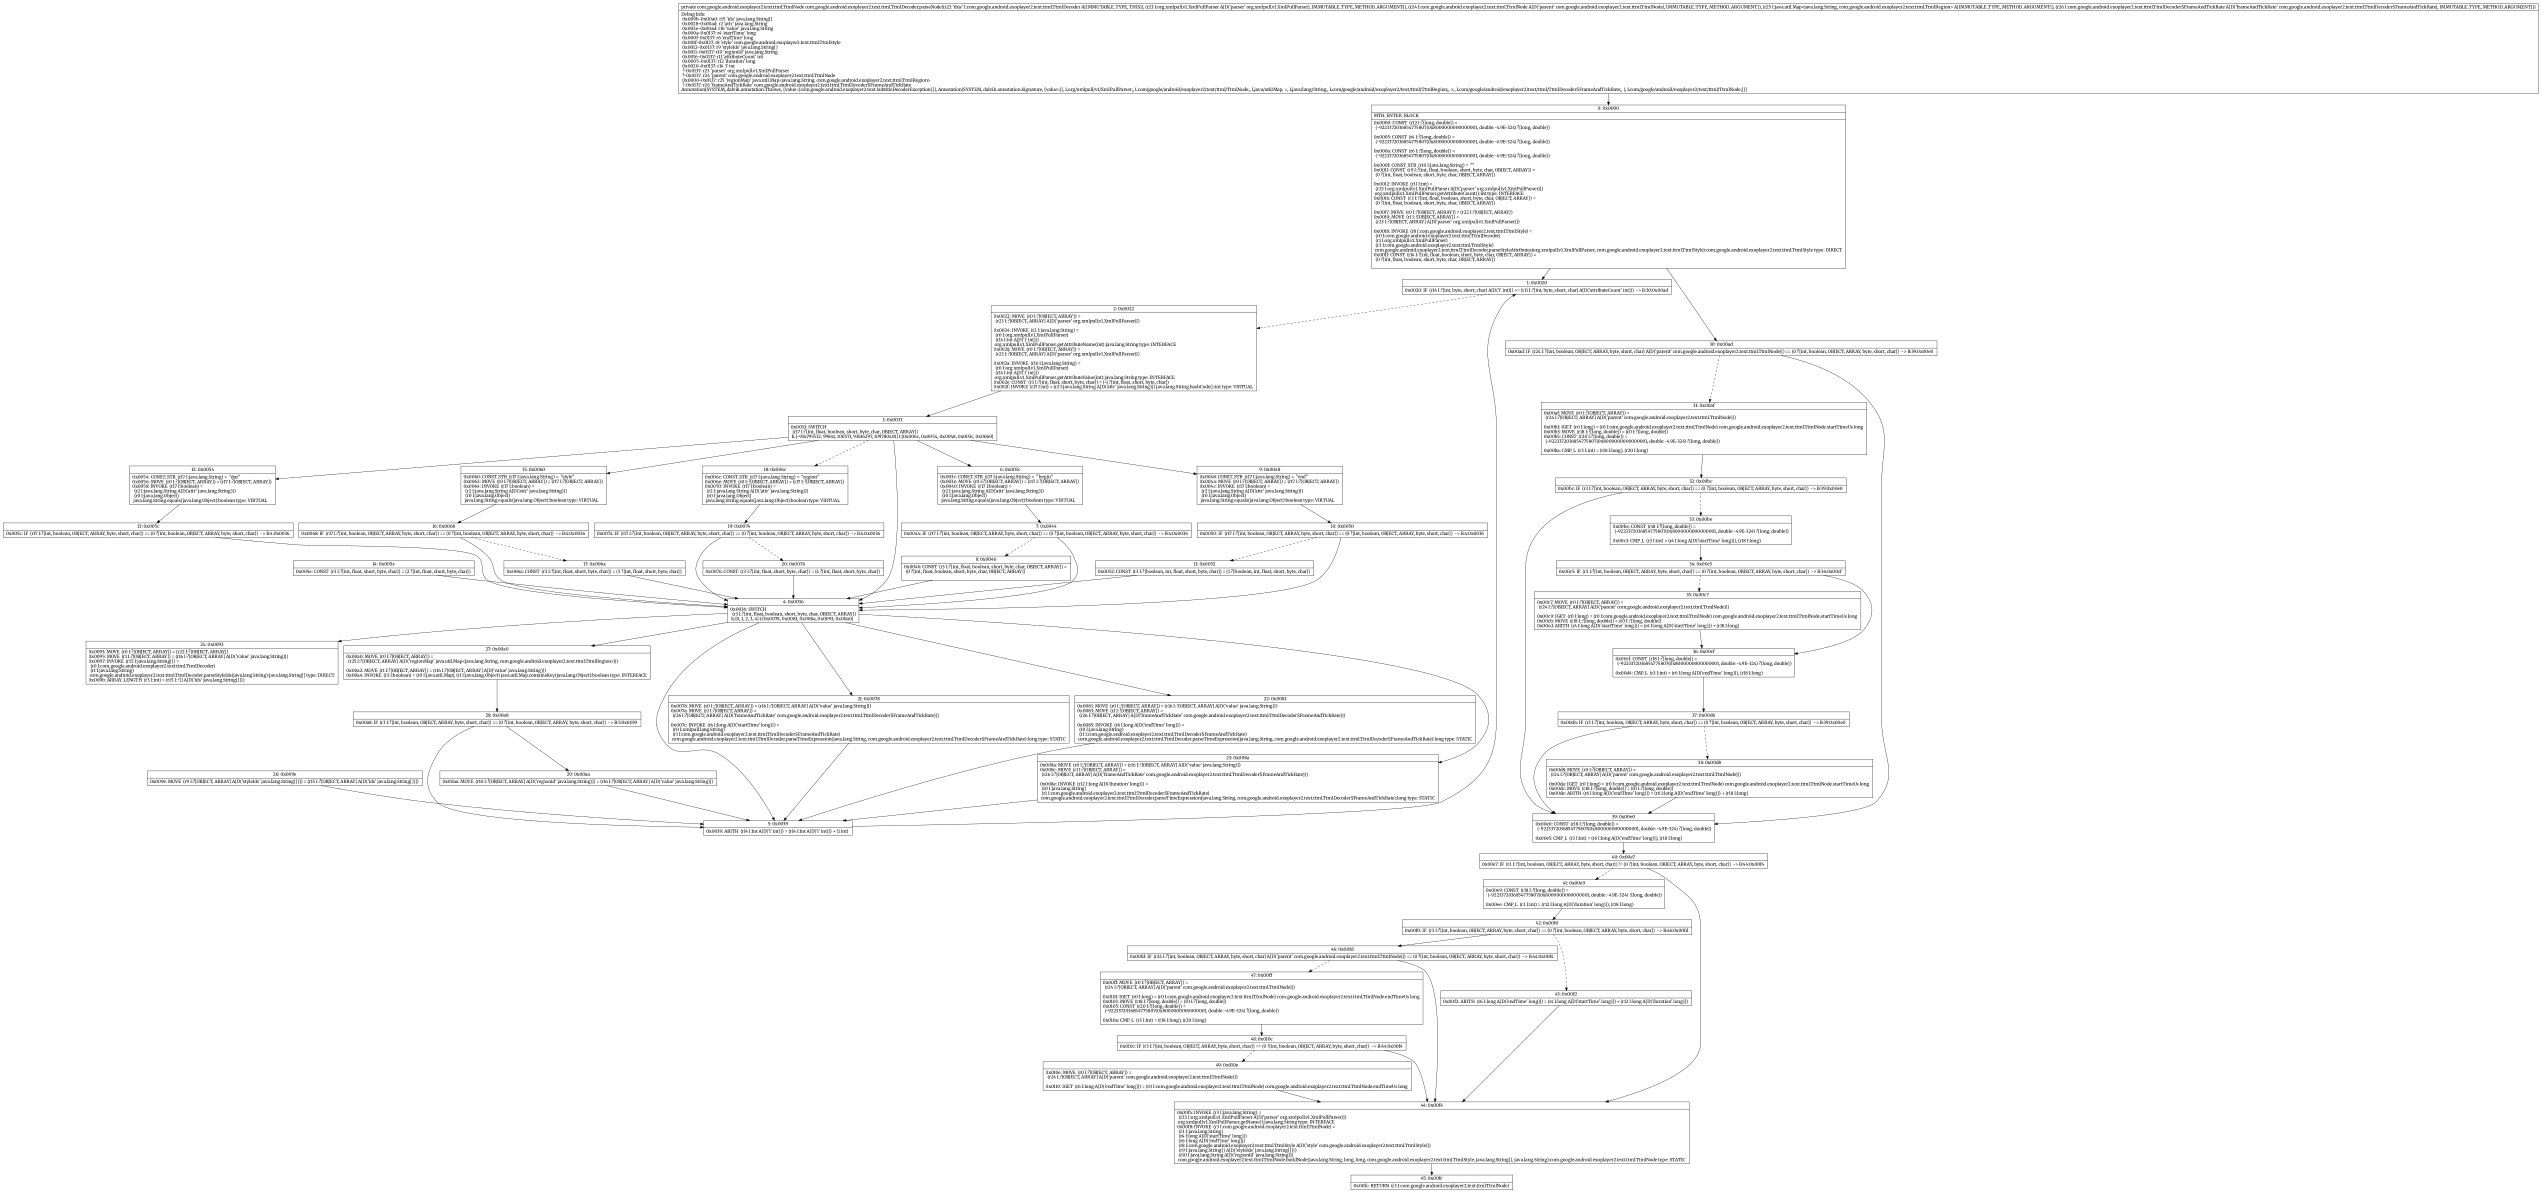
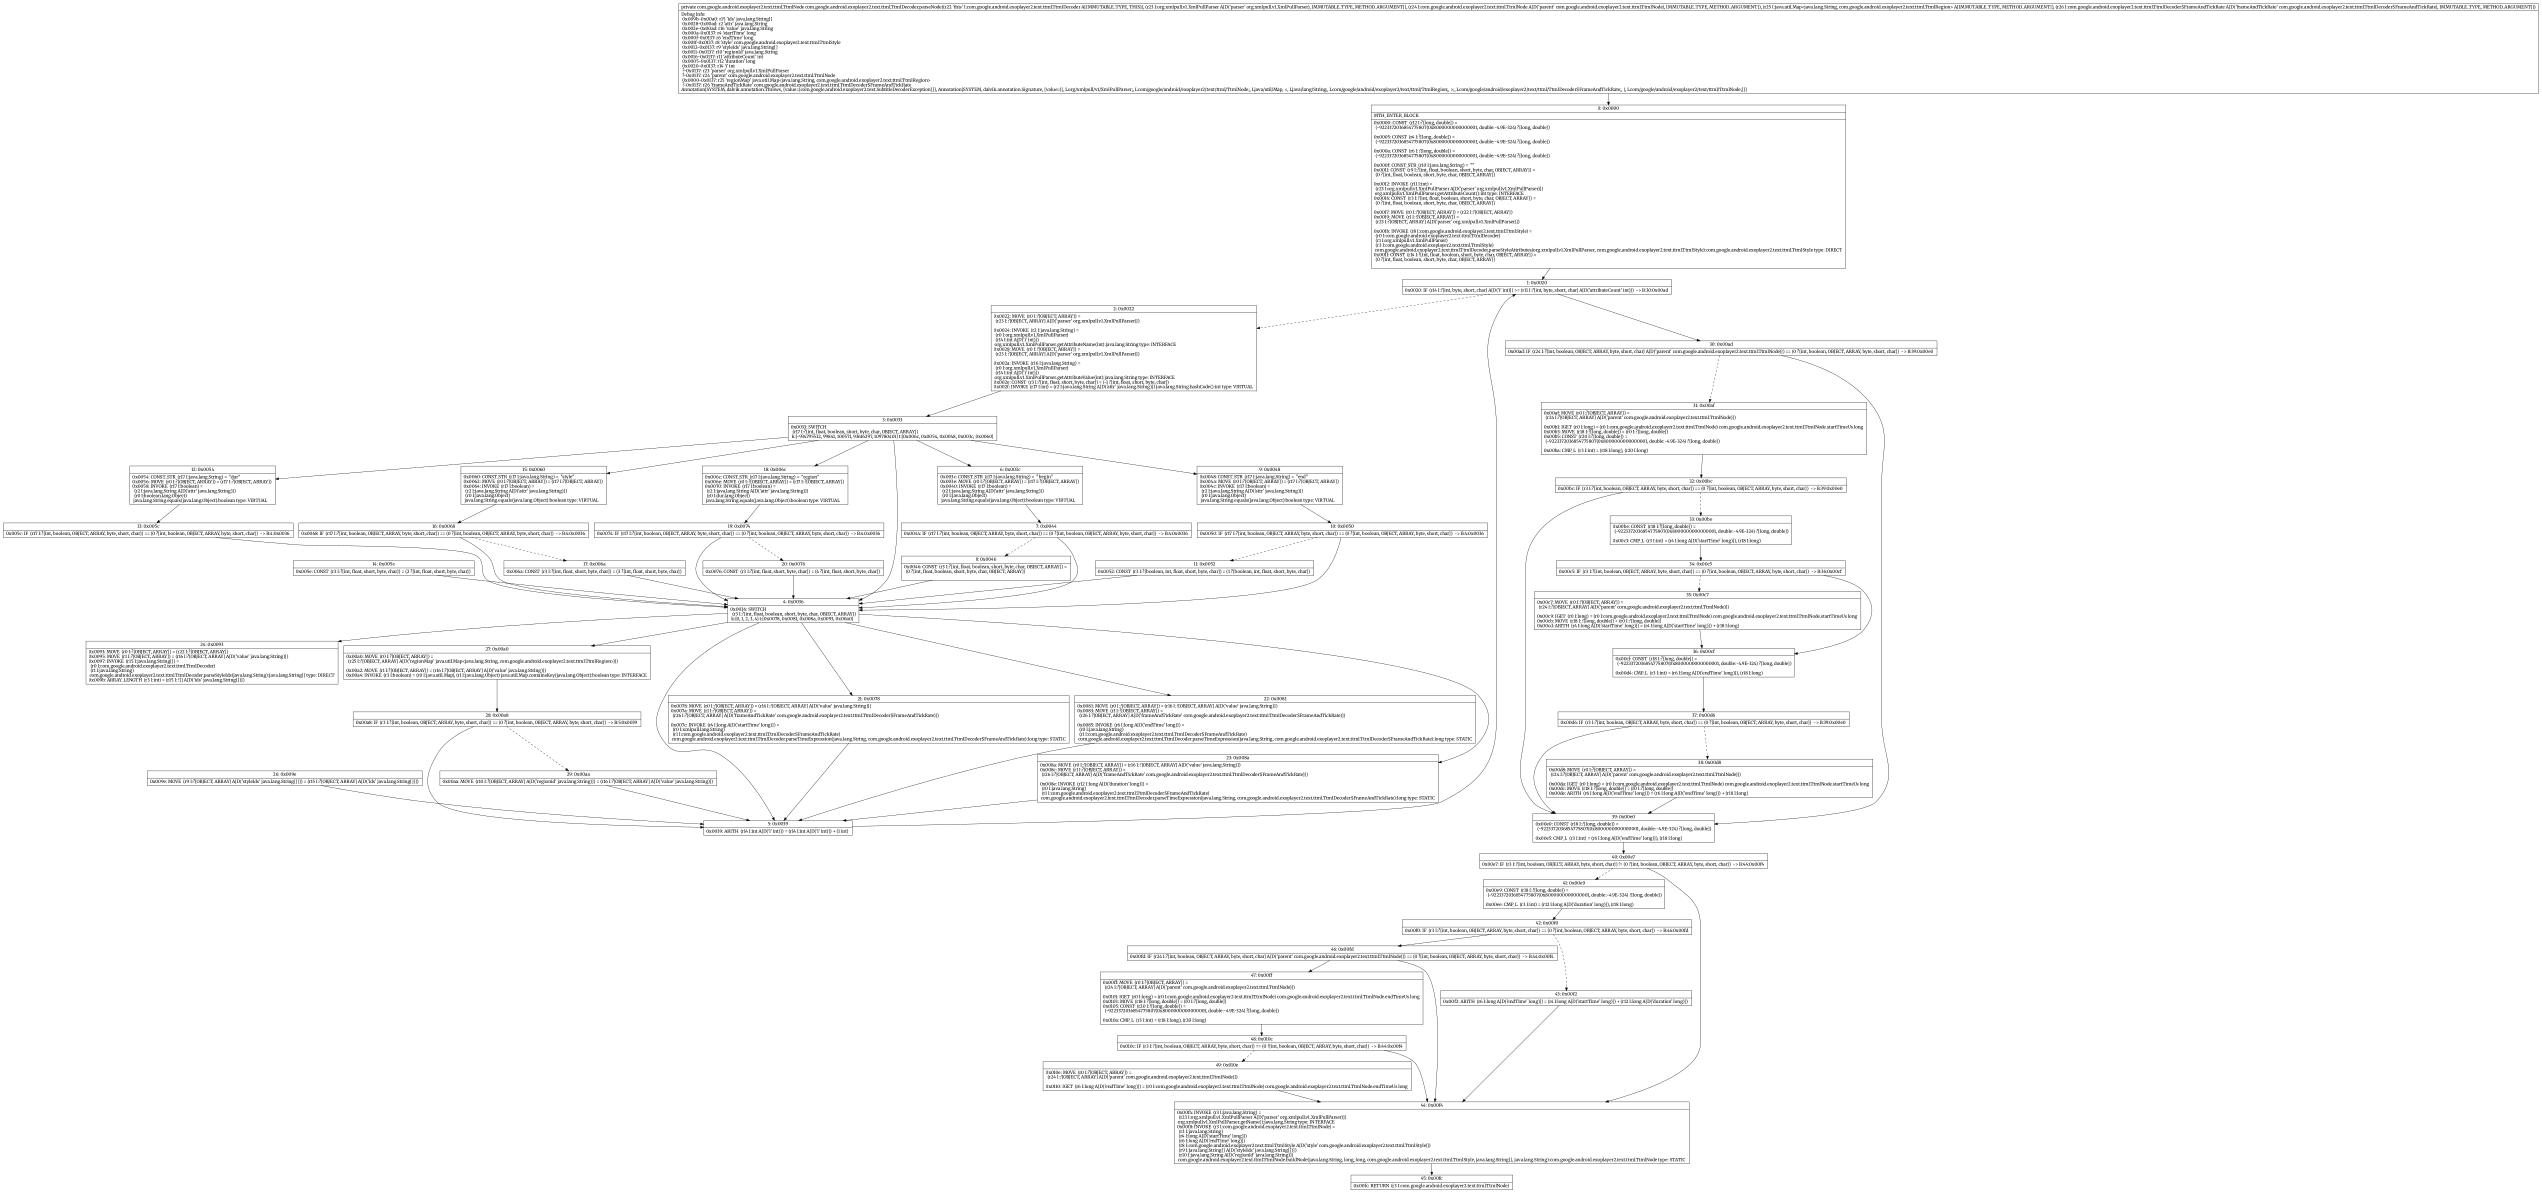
(1691, 303) -> (1628, 317)
(843, 453) -> (843, 453)
(156, 496) -> (160, 496)
(728, 496) -> (727, 496)
(536, 748) -> (536, 748)
(1321, 966) -> (1321, 966)
